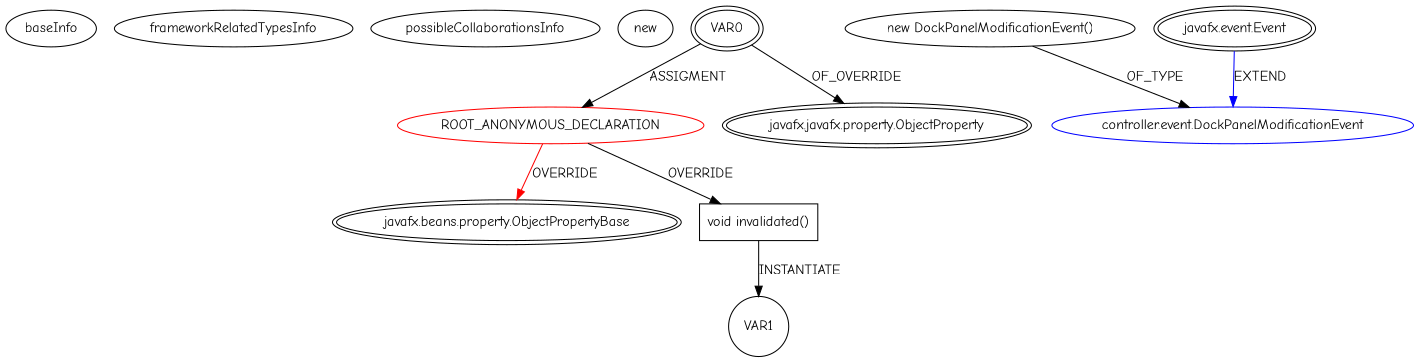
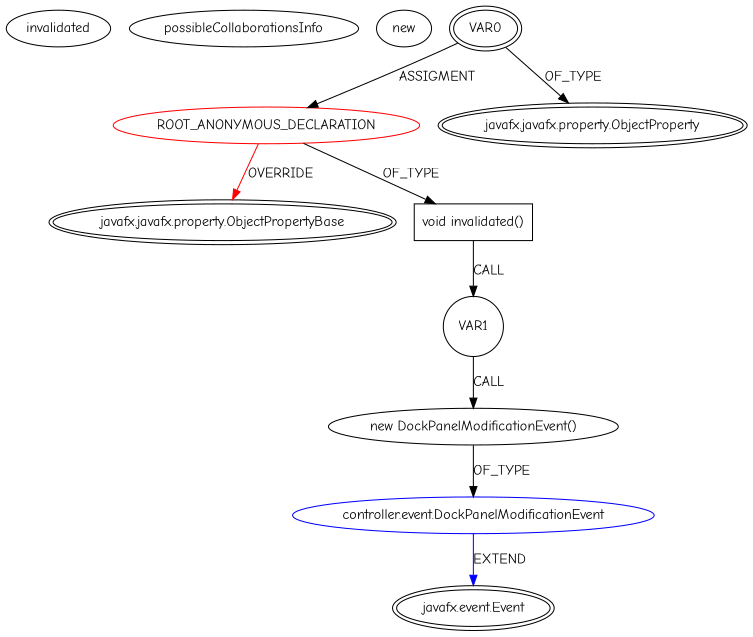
(51, 29) -> none
(234, 29) -> (58, 29)
(1234, 74) -> (473, 554)
(857, 77) -> (573, 77)
(701, 174) -> (411, 174)
(507, 222) -> (223, 222)
(800, 271) -> (489, 271)
none -> (473, 377)
